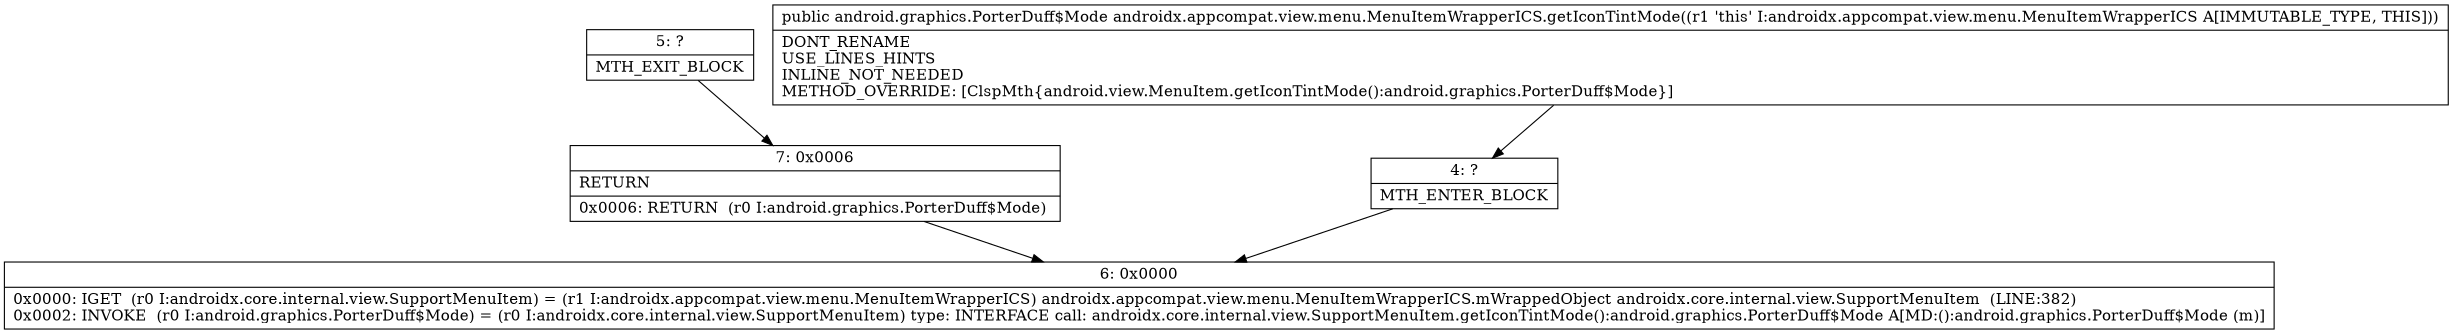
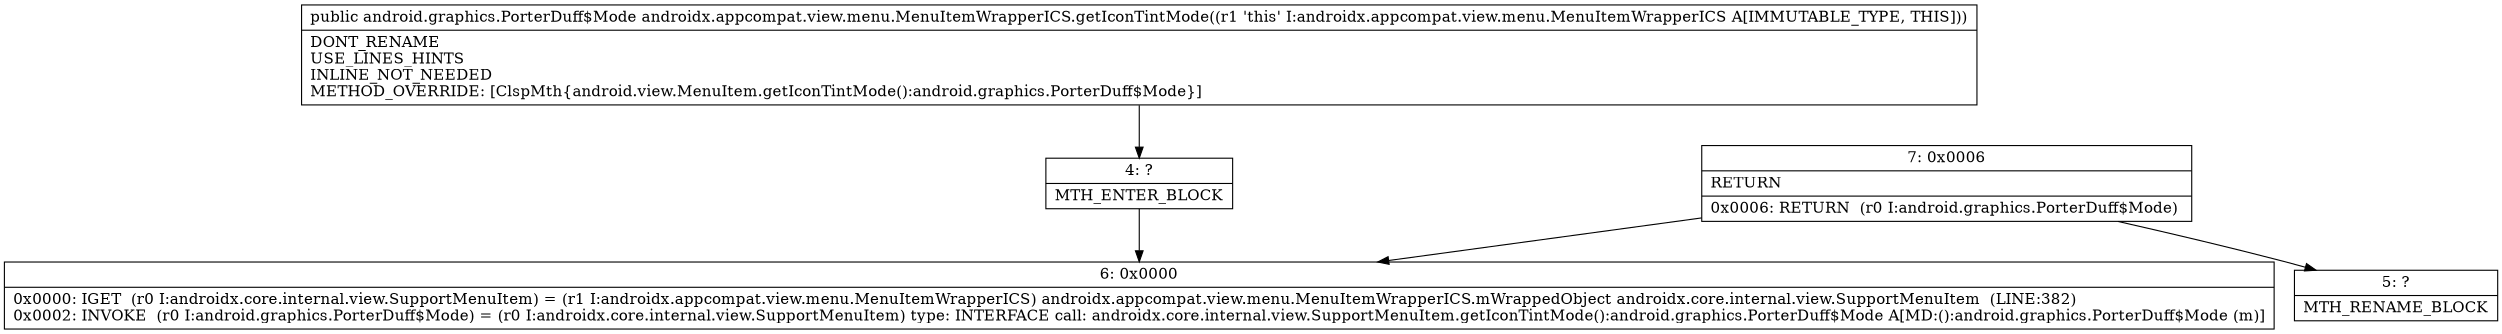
(670, 67) -> (2396, 308)
(731, 109) -> (2212, 243)
